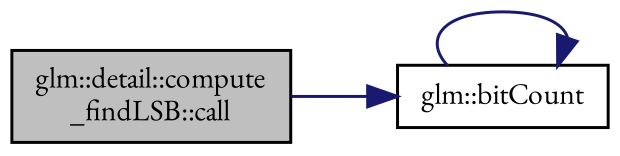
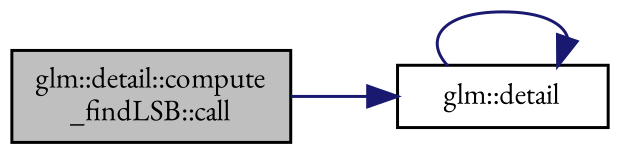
(503, 96) -> (503, 96)
